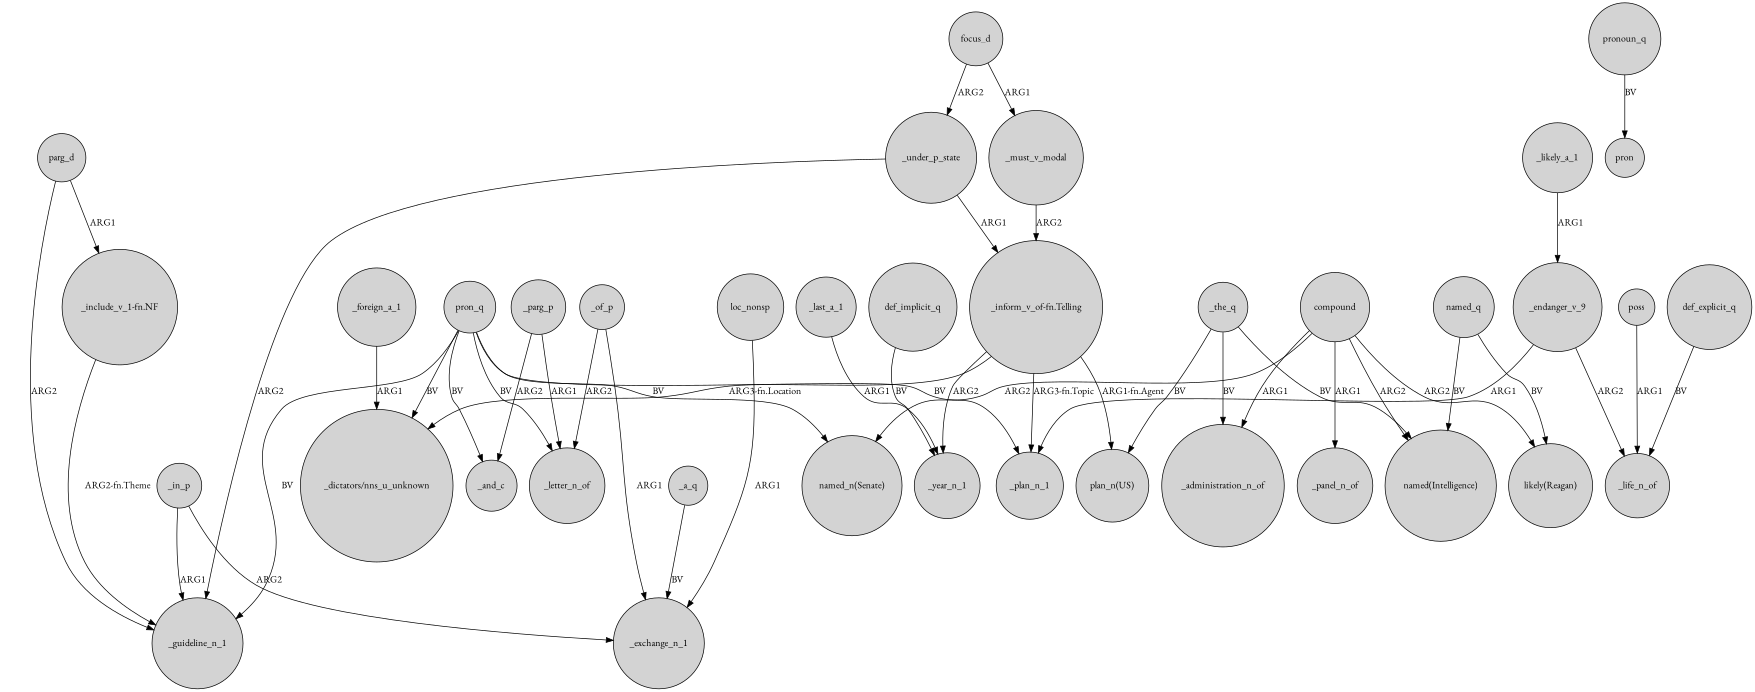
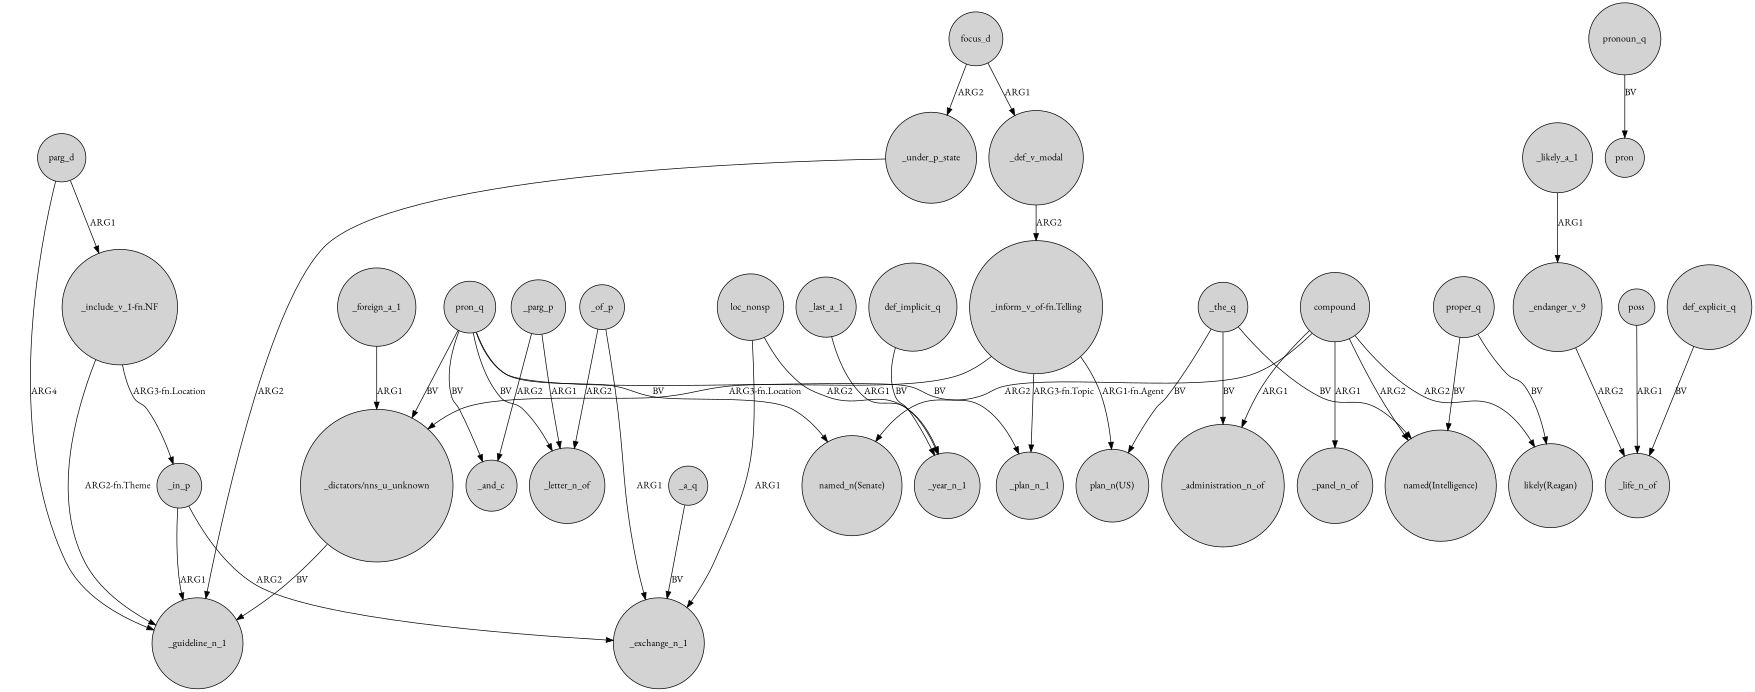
(1036, 158) -> (1036, 158)
(975, 221) -> none
(1464, 307) -> (1464, 307)
(44, 391) -> (44, 391)
(950, 392) -> (848, 401)
(1287, 400) -> none
none -> (147, 410)
(277, 417) -> (287, 583)
